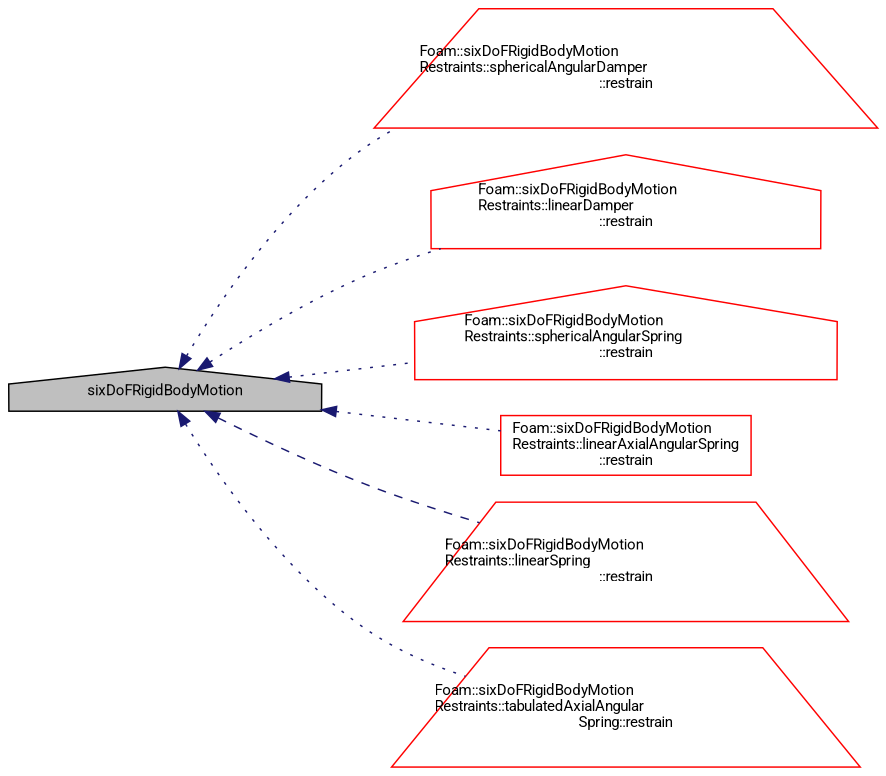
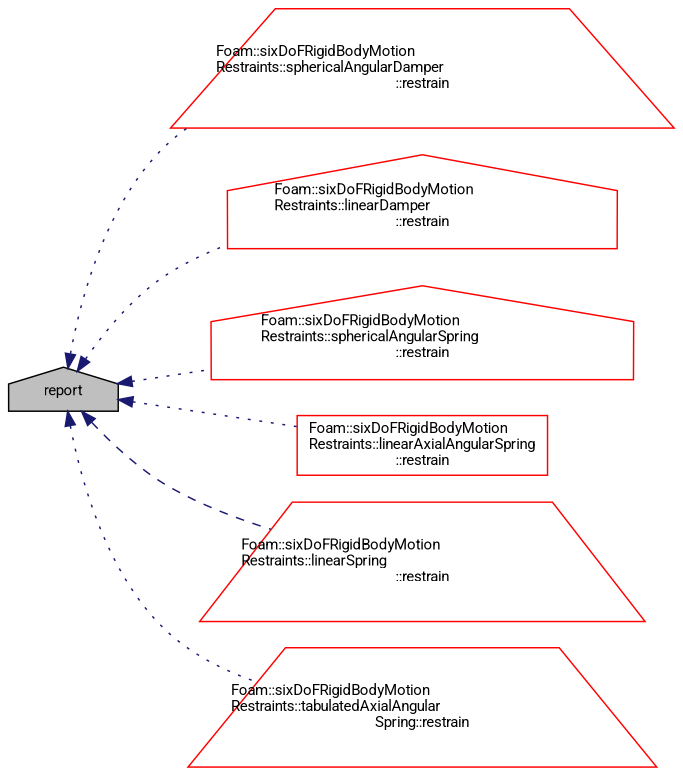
(165, 392) -> (63, 392)
